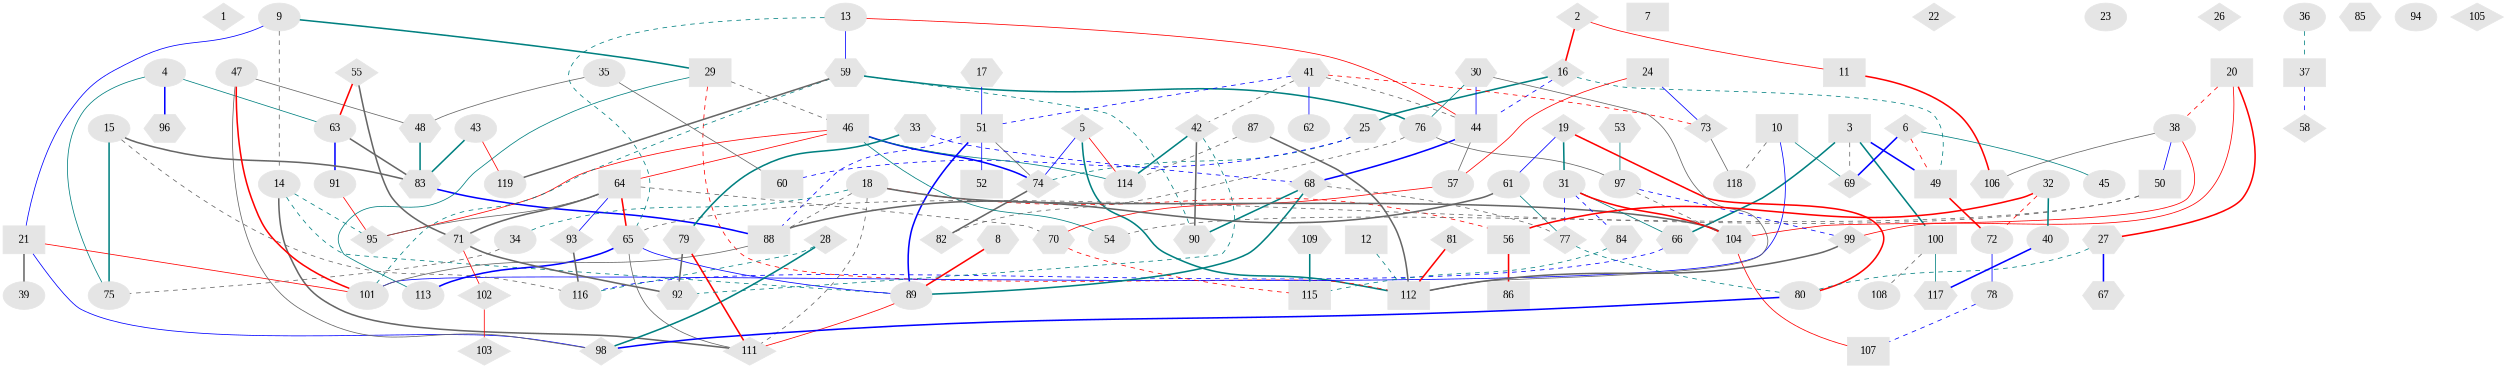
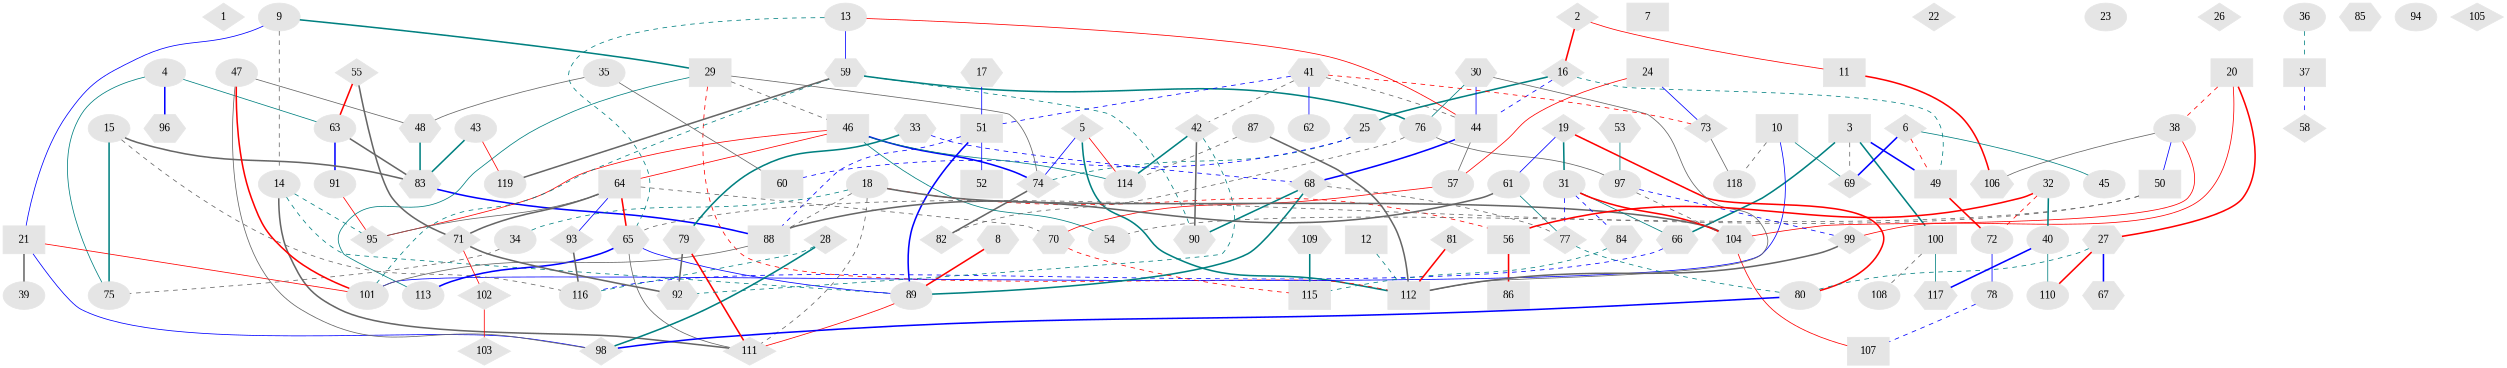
(1010, 156) -> (902, 98)
none -> (2048, 296)
